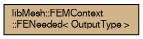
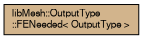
(71, 20) -> (71, 20)
